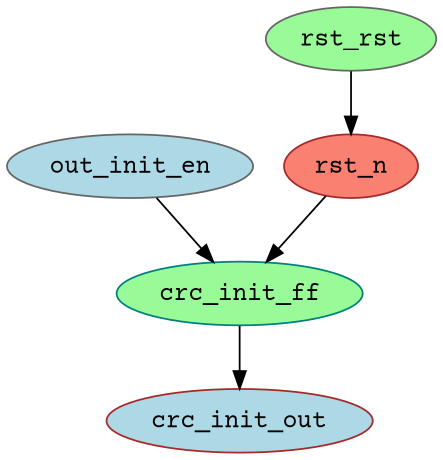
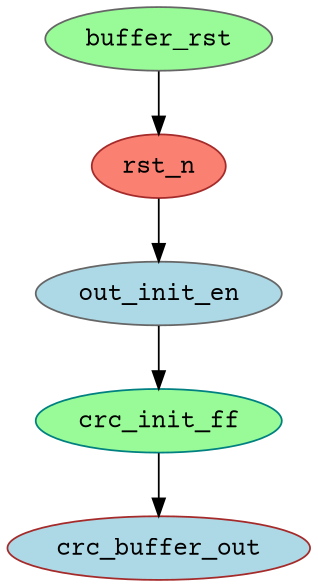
(351, 39) -> (159, 39)
(302, 222) -> (159, 221)
(240, 421) -> (159, 548)
